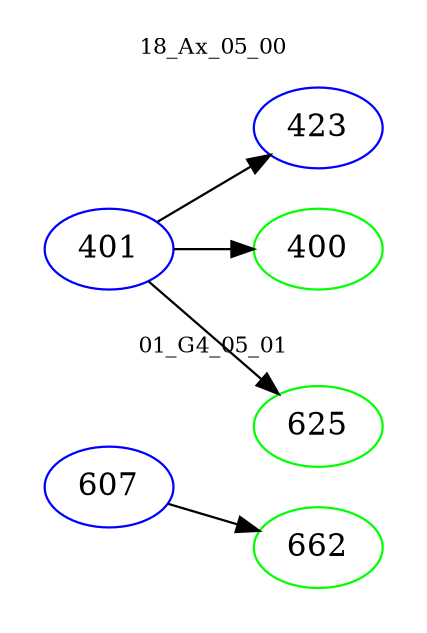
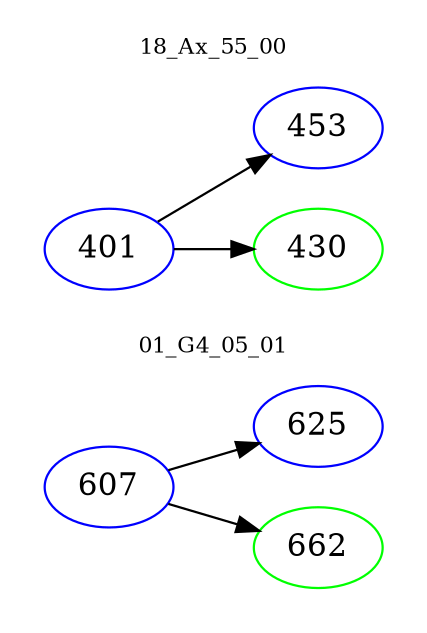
(214, 48) -> (214, 48)
(318, 128) -> (318, 128)
(318, 249) -> (318, 249)
(216, 340) -> (203, 460)
(318, 426) -> (318, 426)
